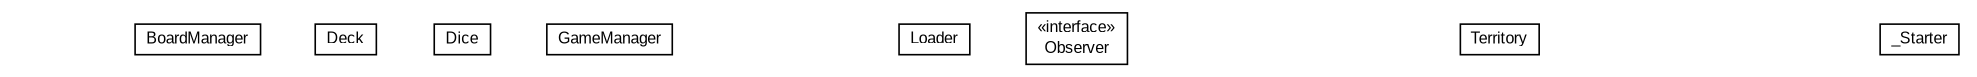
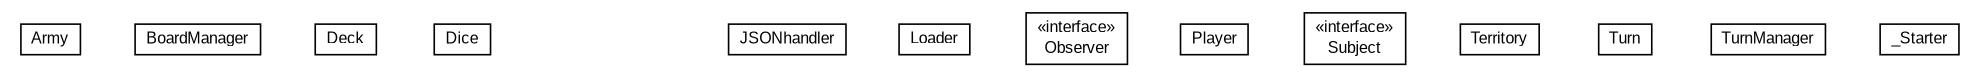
none -> (50, 39)
(610, 39) -> none
none -> (786, 39)
none -> (1214, 39)
none -> (1354, 39)
none -> (1624, 39)
none -> (1768, 39)
